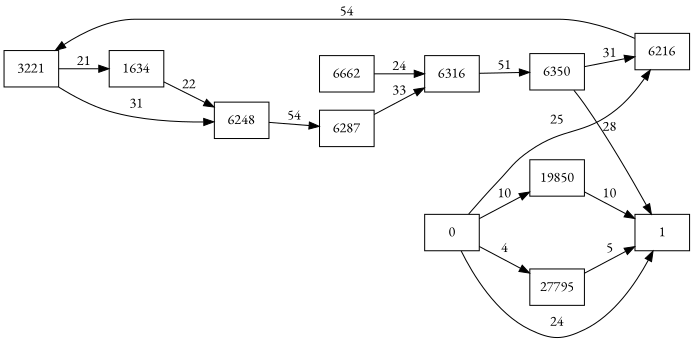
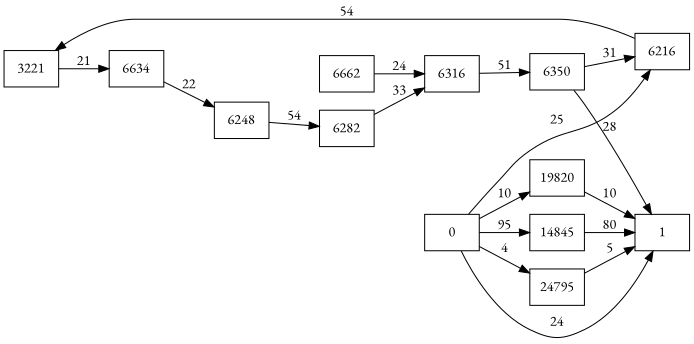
(136, 69) -> (136, 69)
(128, 116) -> none
(347, 128) -> (347, 128)
(557, 178) -> (557, 178)
none -> (557, 233)
(557, 287) -> (557, 287)
